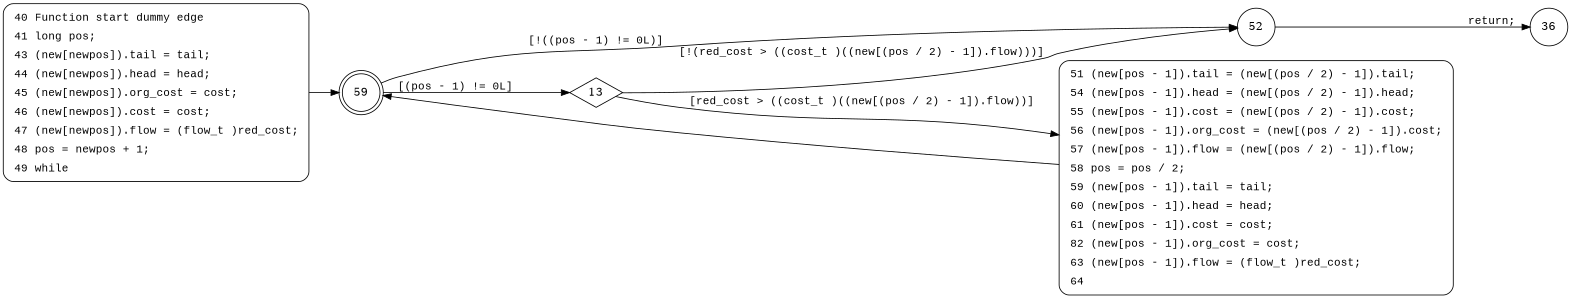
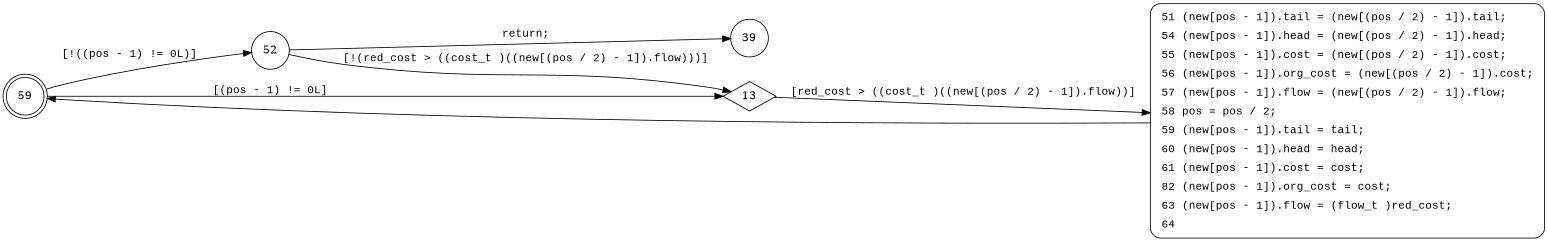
(1549, 27) -> (750, 38)
(928, 76) -> (506, 75)
(156, 93) -> none
